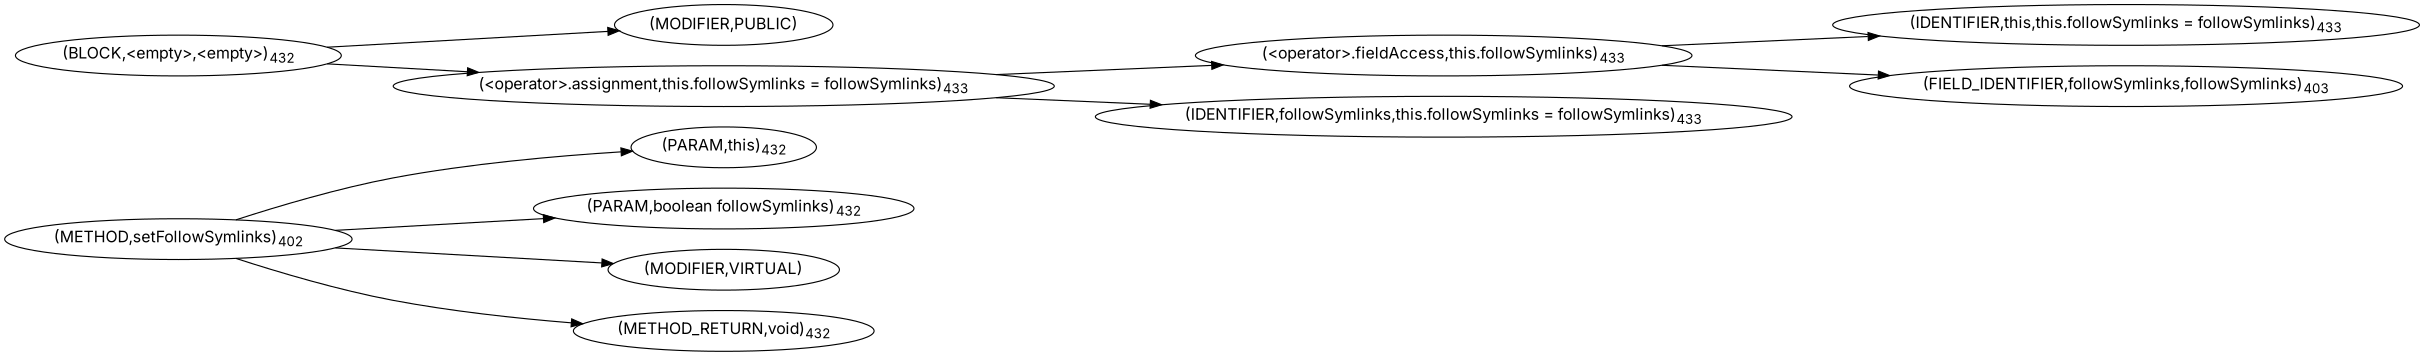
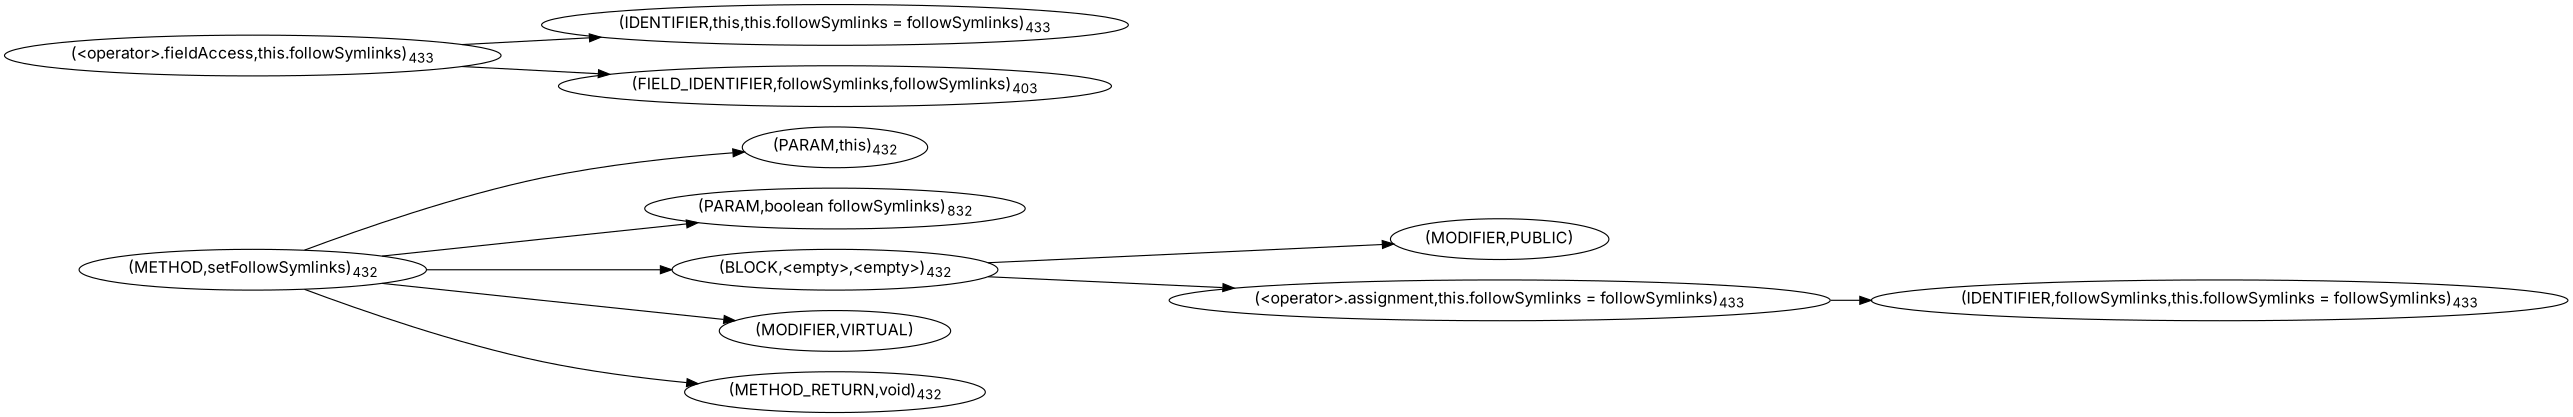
(1104, 70) -> none
(848, 207) -> (960, 207)
(291, 237) -> (365, 268)
none -> (543, 270)
